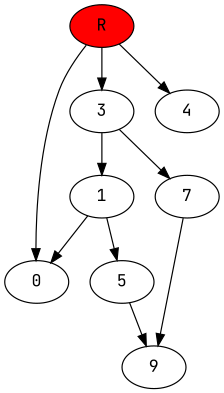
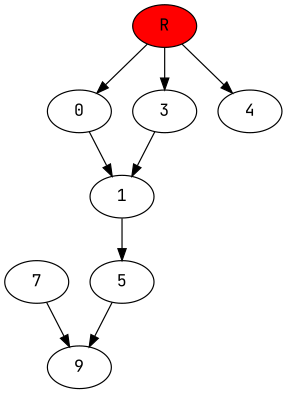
(140, 150) -> none
(73, 235) -> (98, 149)
